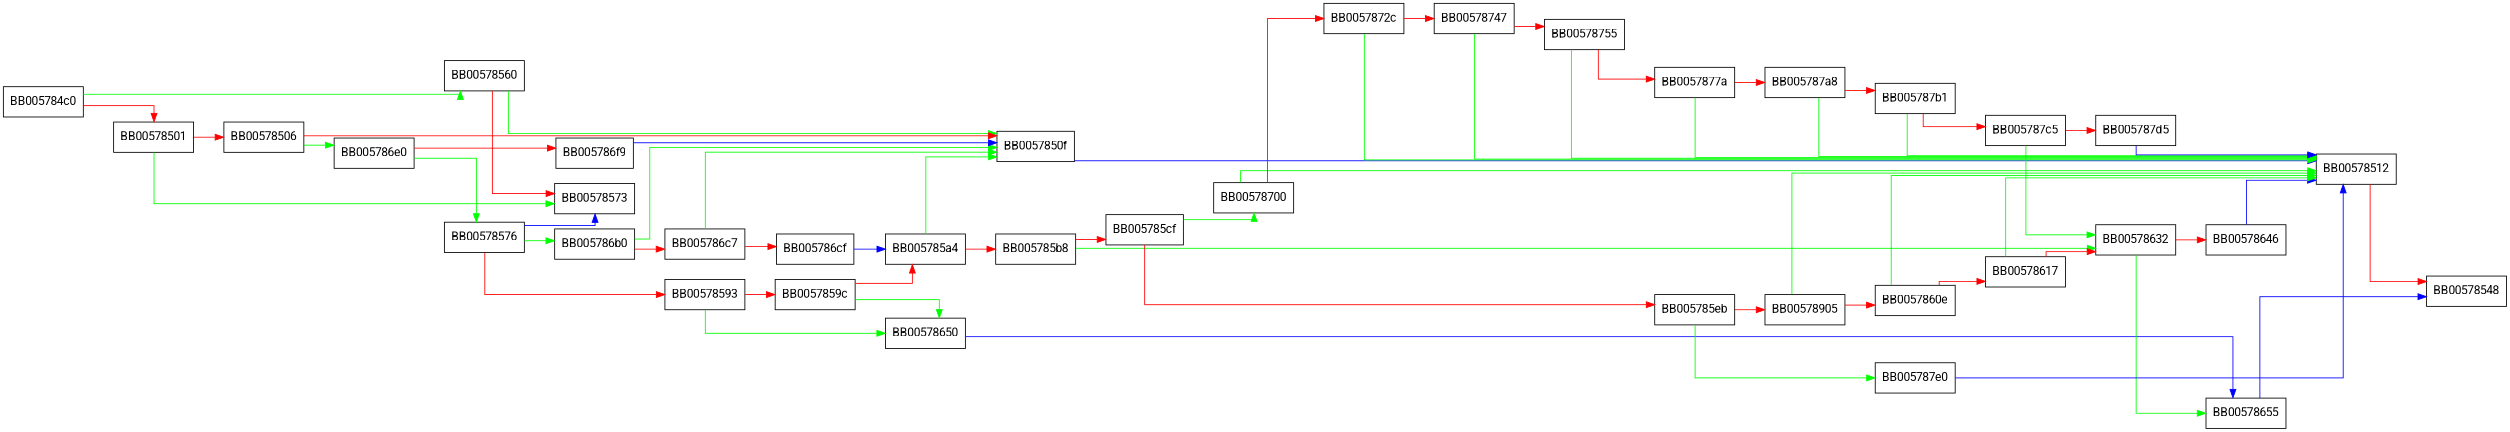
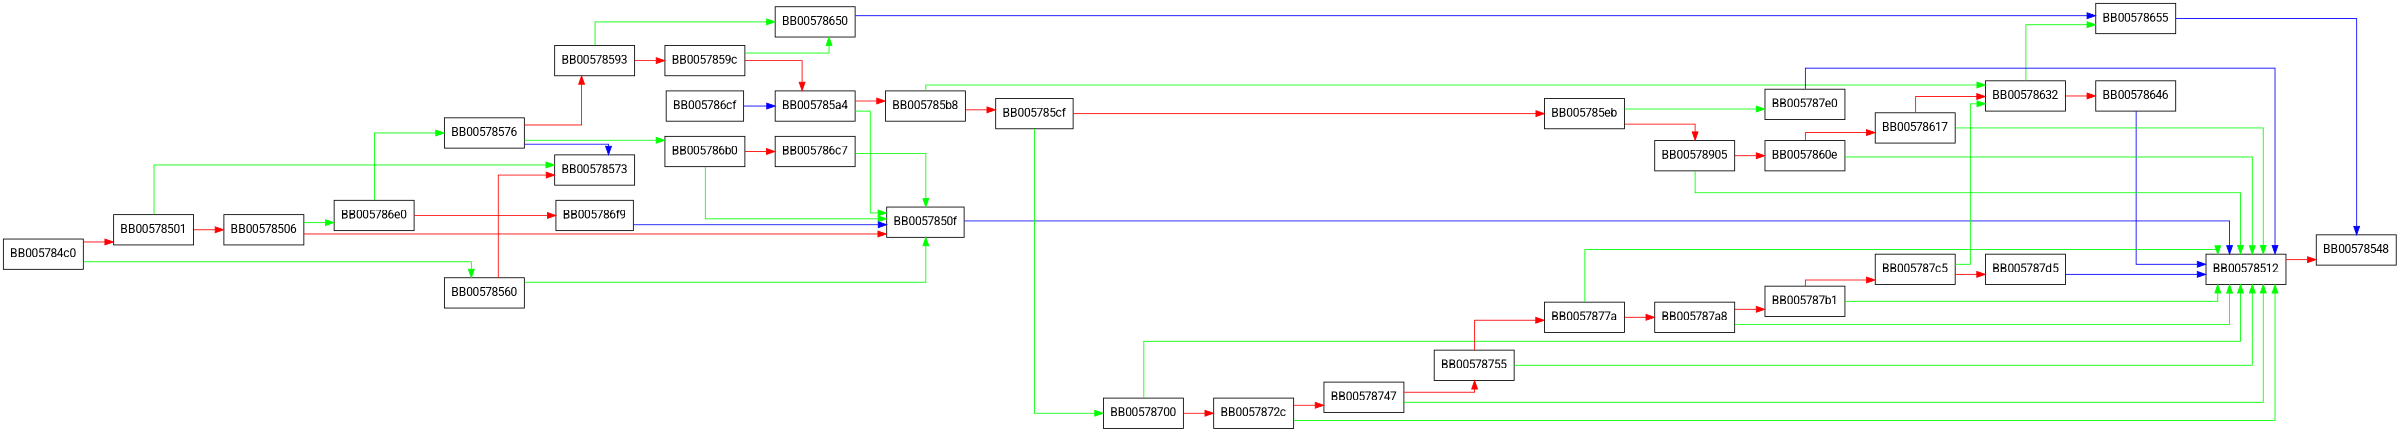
(756, 247) -> none
